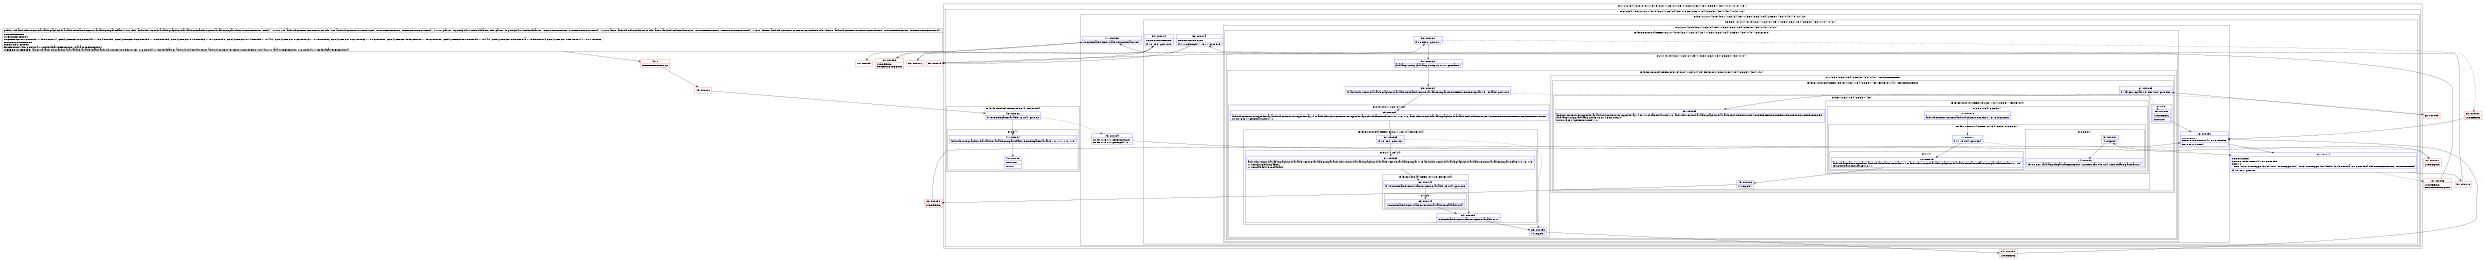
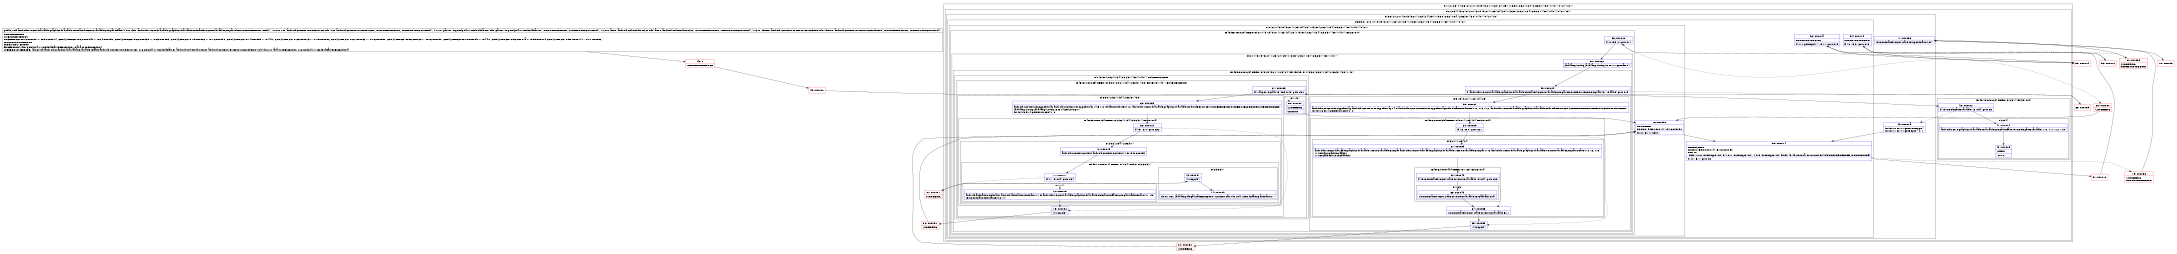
none -> (1147, 128)
(1012, 162) -> (2001, 151)
